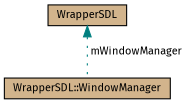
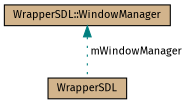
(87, 57) -> (87, 57)
